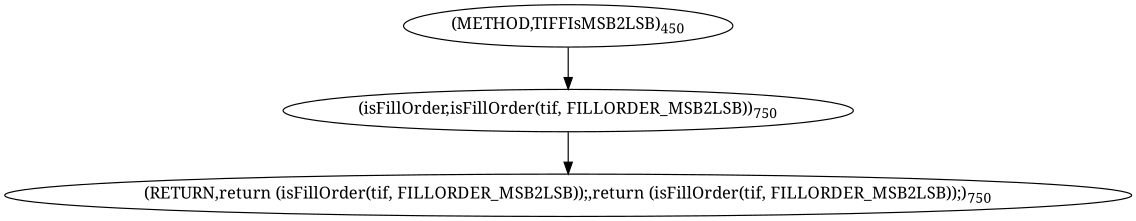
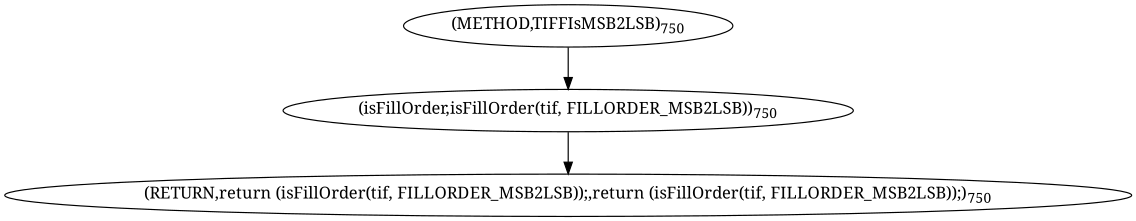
(673, 24) -> (673, 24)
